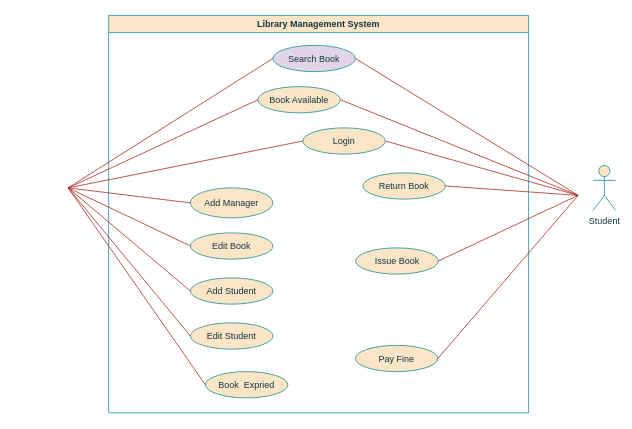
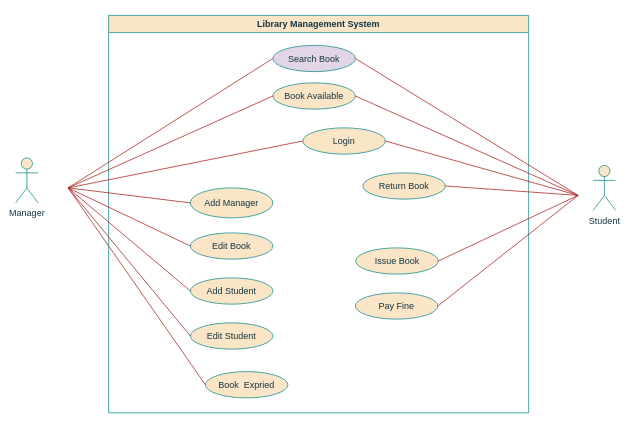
(299, 100) -> (314, 96)
none -> (27, 180)
(396, 359) -> (396, 306)
